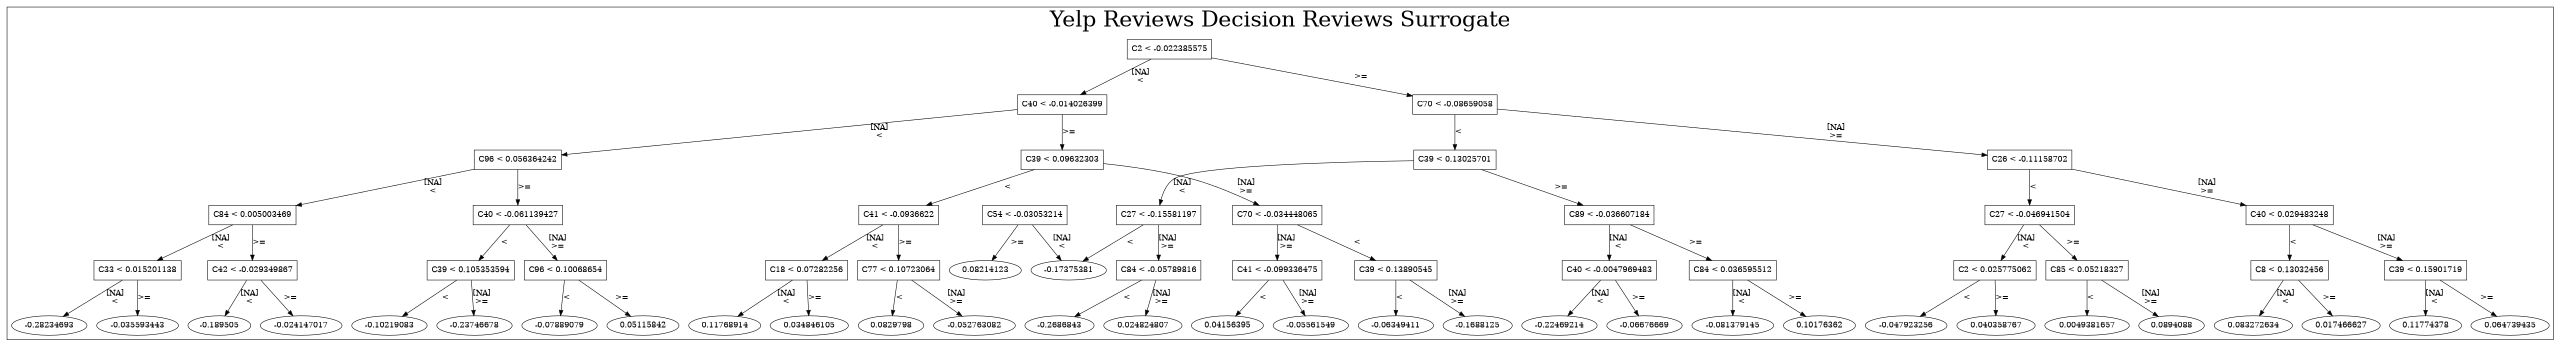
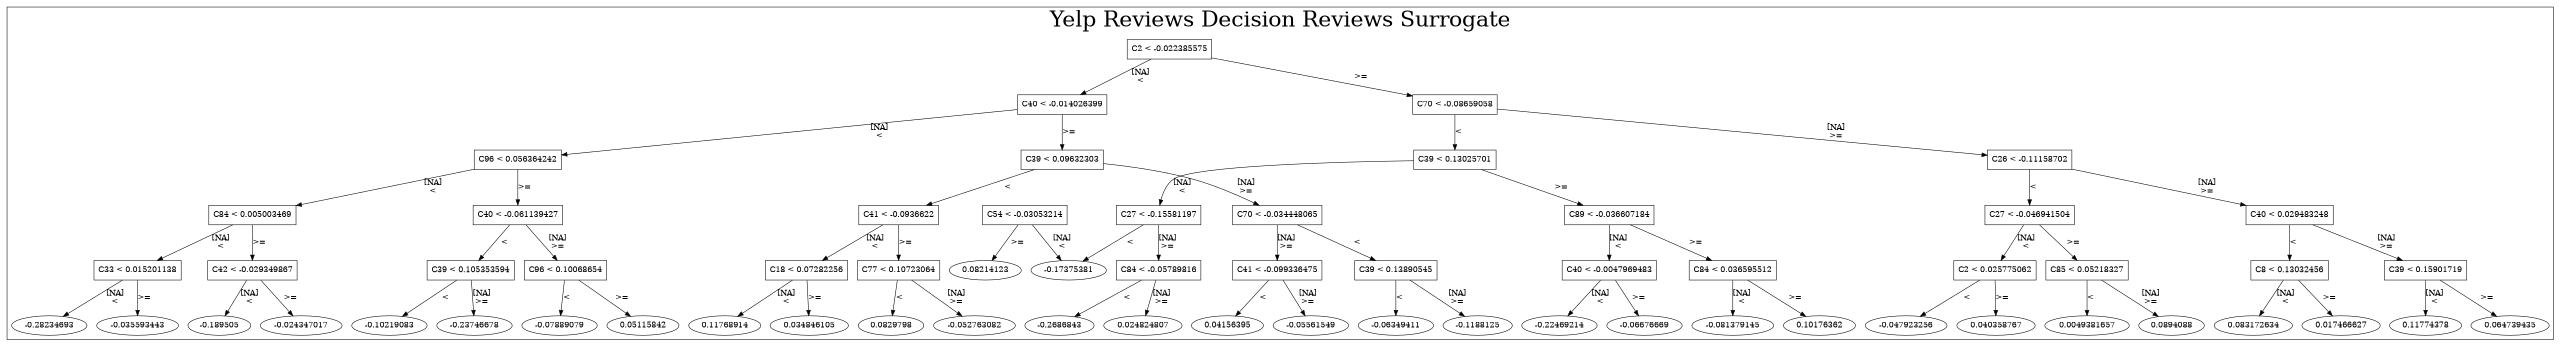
(301, 326) -> (301, 326)
(1478, 326) -> (1478, 326)
(2253, 326) -> (2253, 326)
